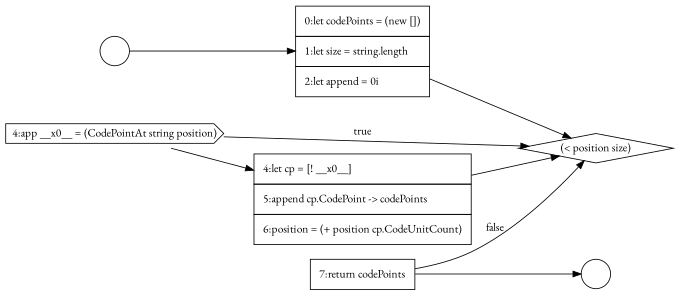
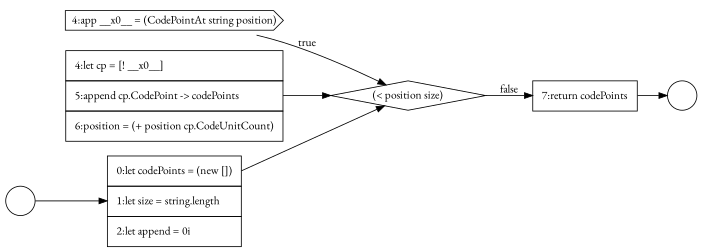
(208, 158) -> none
(505, 232) -> (505, 96)
